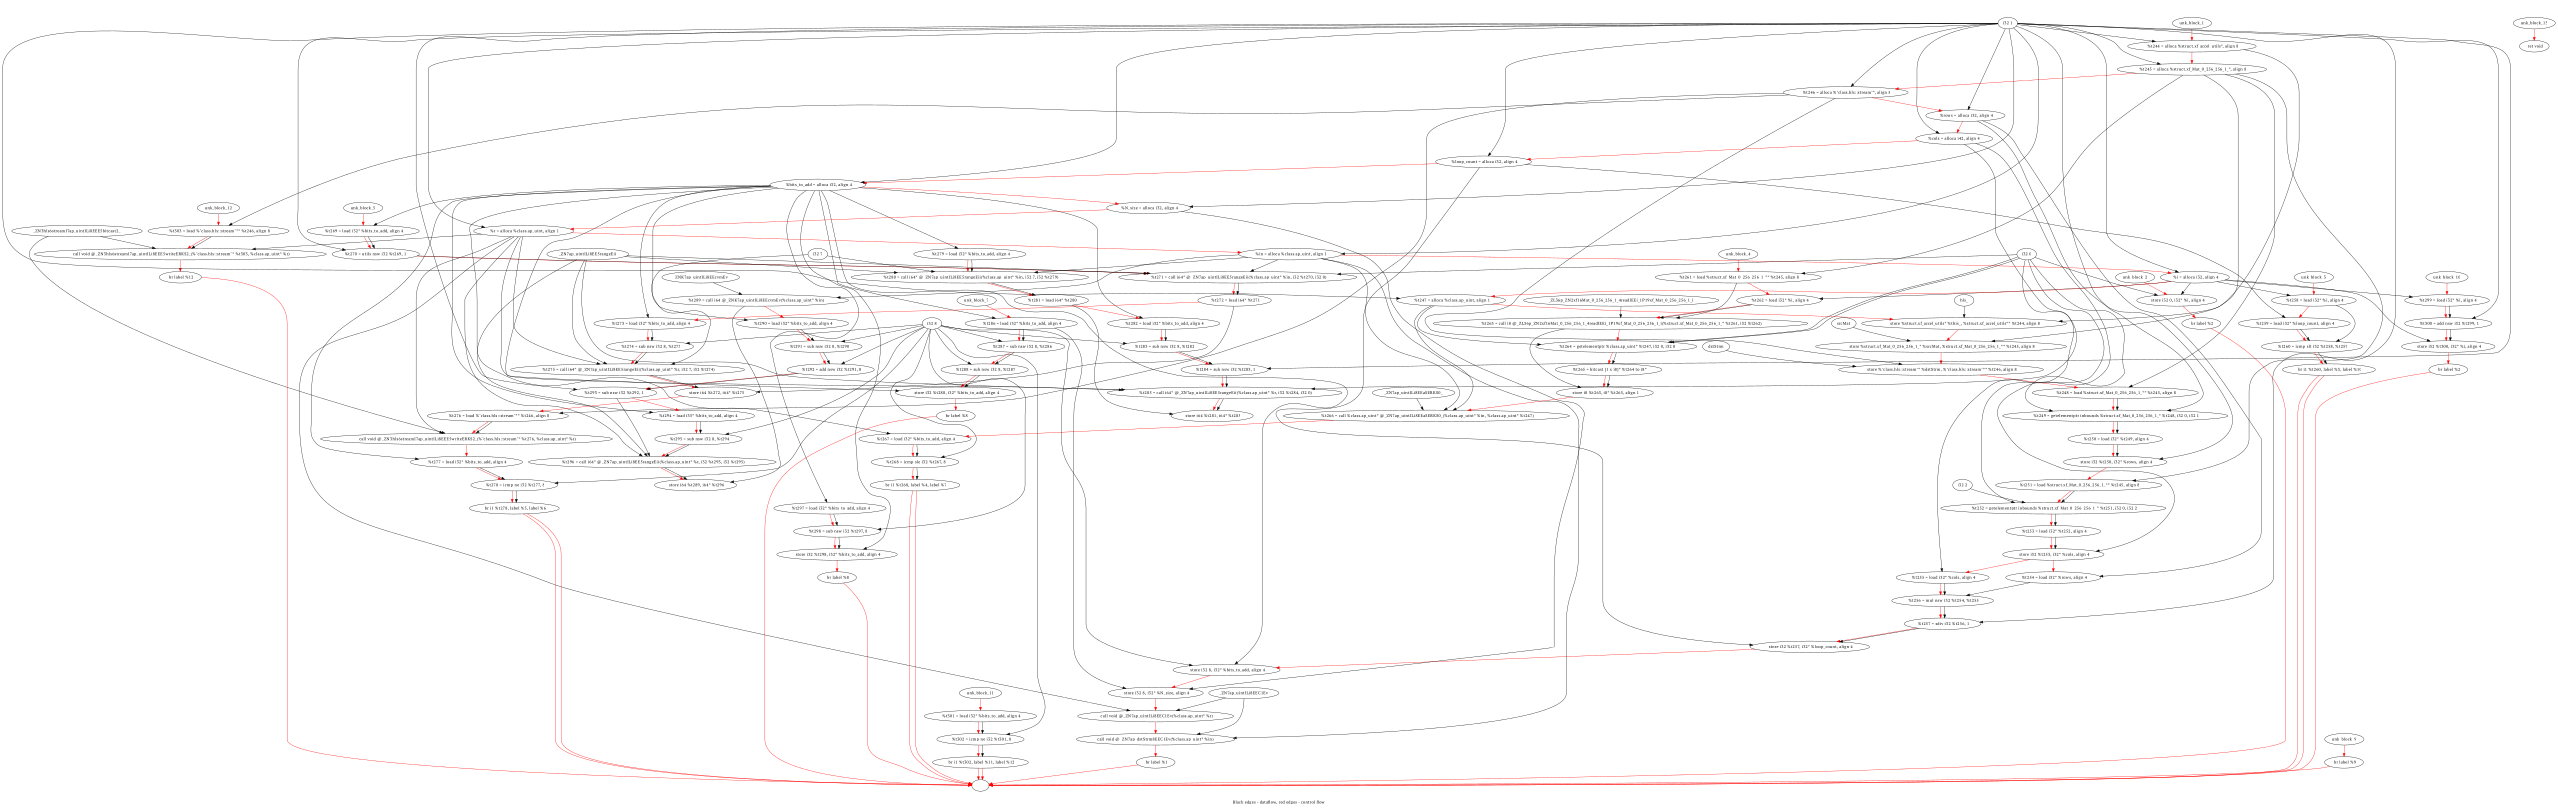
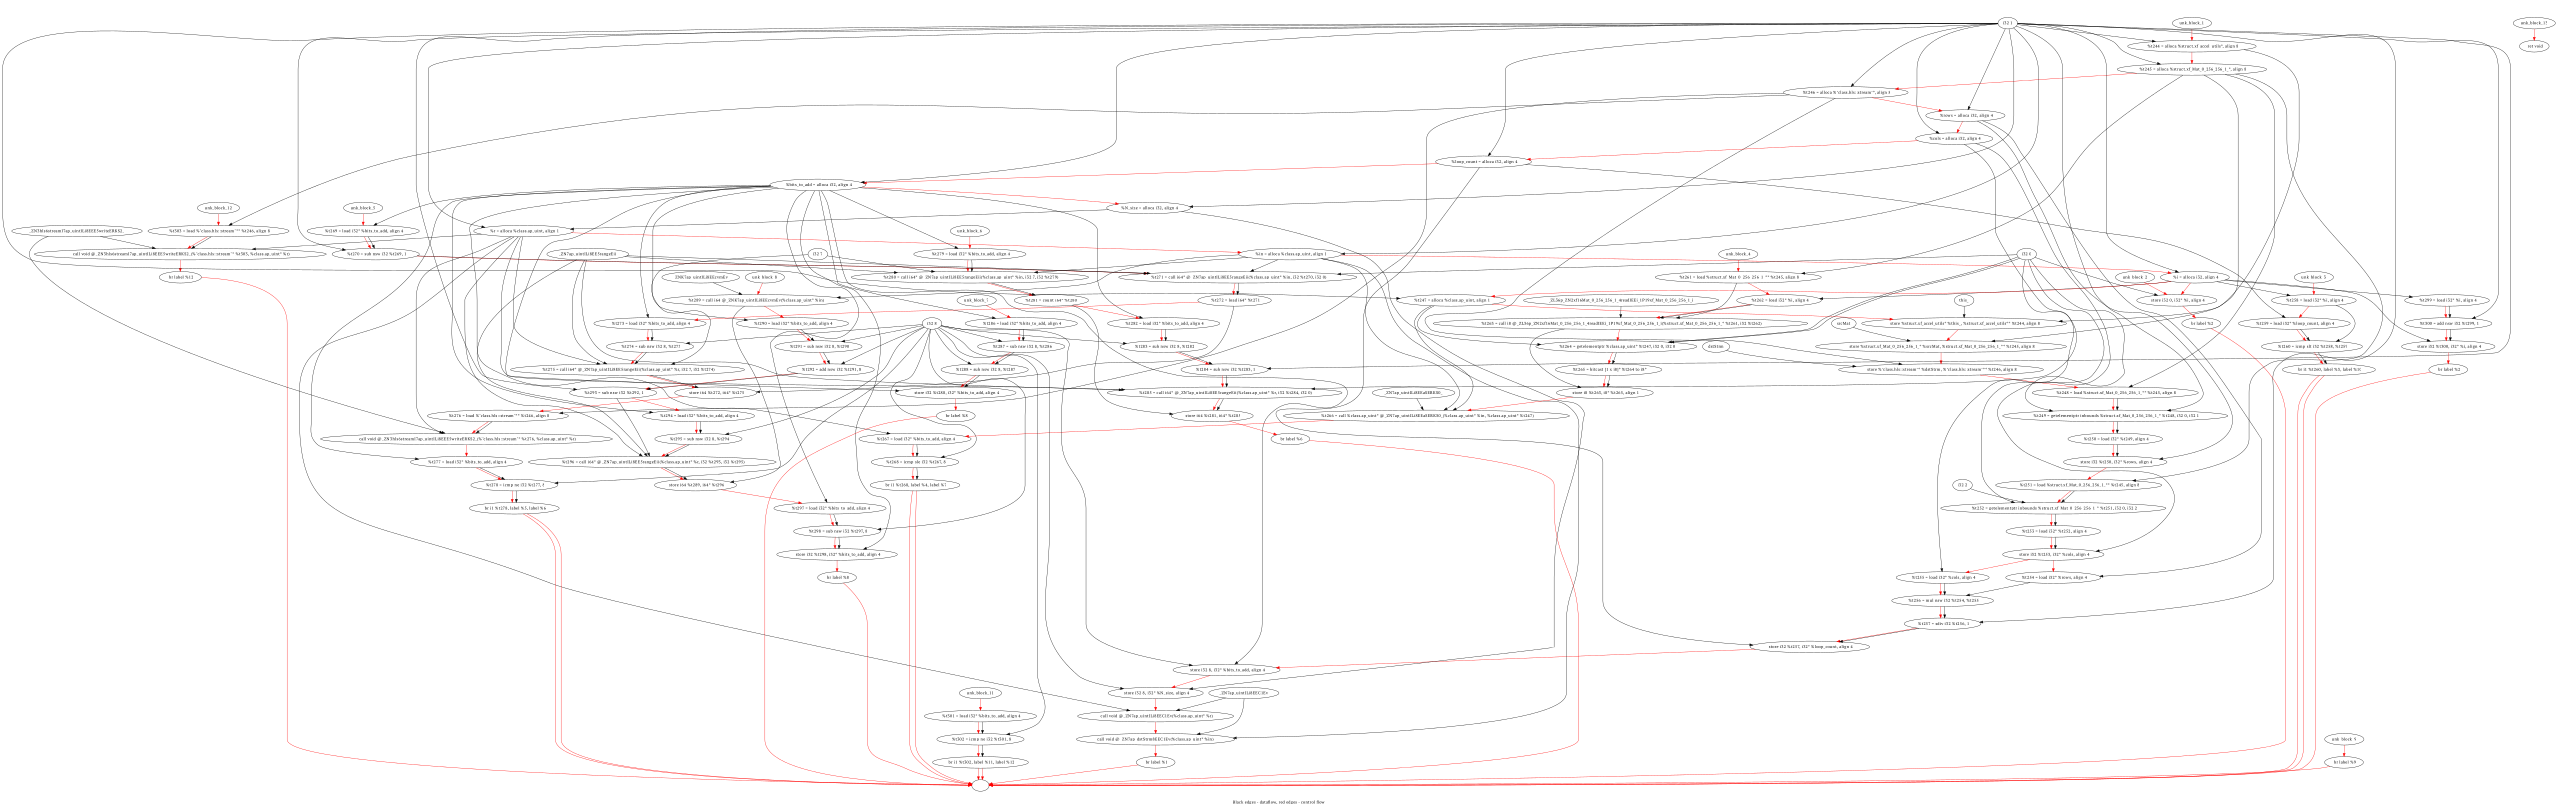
(1954, 139) -> (1954, 139)
(841, 219) -> (841, 219)
(77, 231) -> (77, 231)
none -> (970, 231)
(376, 254) -> (376, 254)
none -> (765, 277)
(2447, 277) -> none
(2187, 287) -> (2187, 287)
(1051, 300) -> (1051, 300)
(1964, 300) -> (1964, 300)
(698, 416) -> (698, 416)
none -> (1290, 439)
none -> (760, 496)
(1074, 516) -> (1049, 489)
